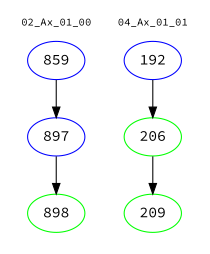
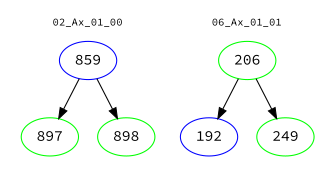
(153, 23) -> (247, 23)
(153, 93) -> (231, 94)
(56, 137) -> (50, 137)
(56, 170) -> (105, 94)
(153, 213) -> (285, 137)
